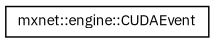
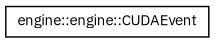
(107, 22) -> (107, 22)
